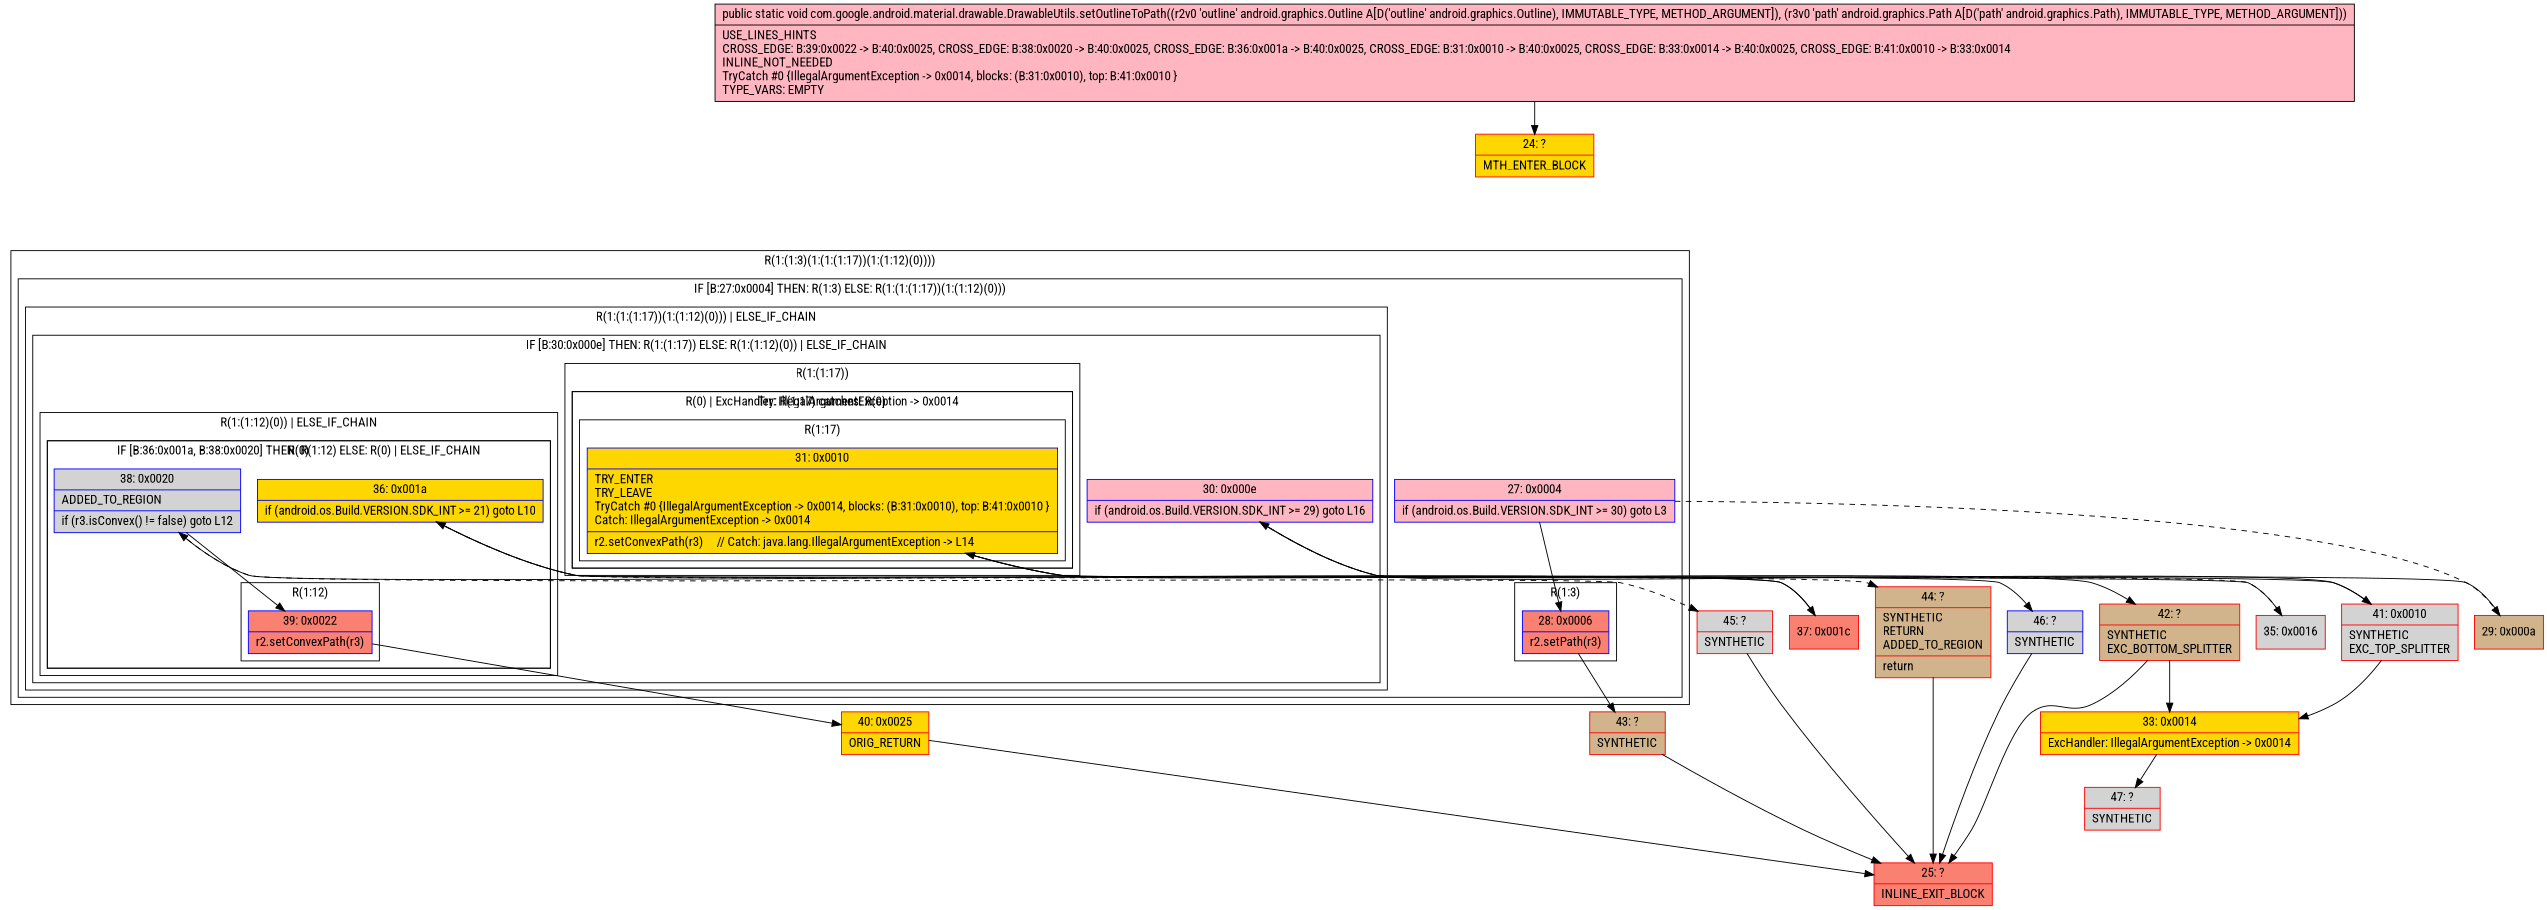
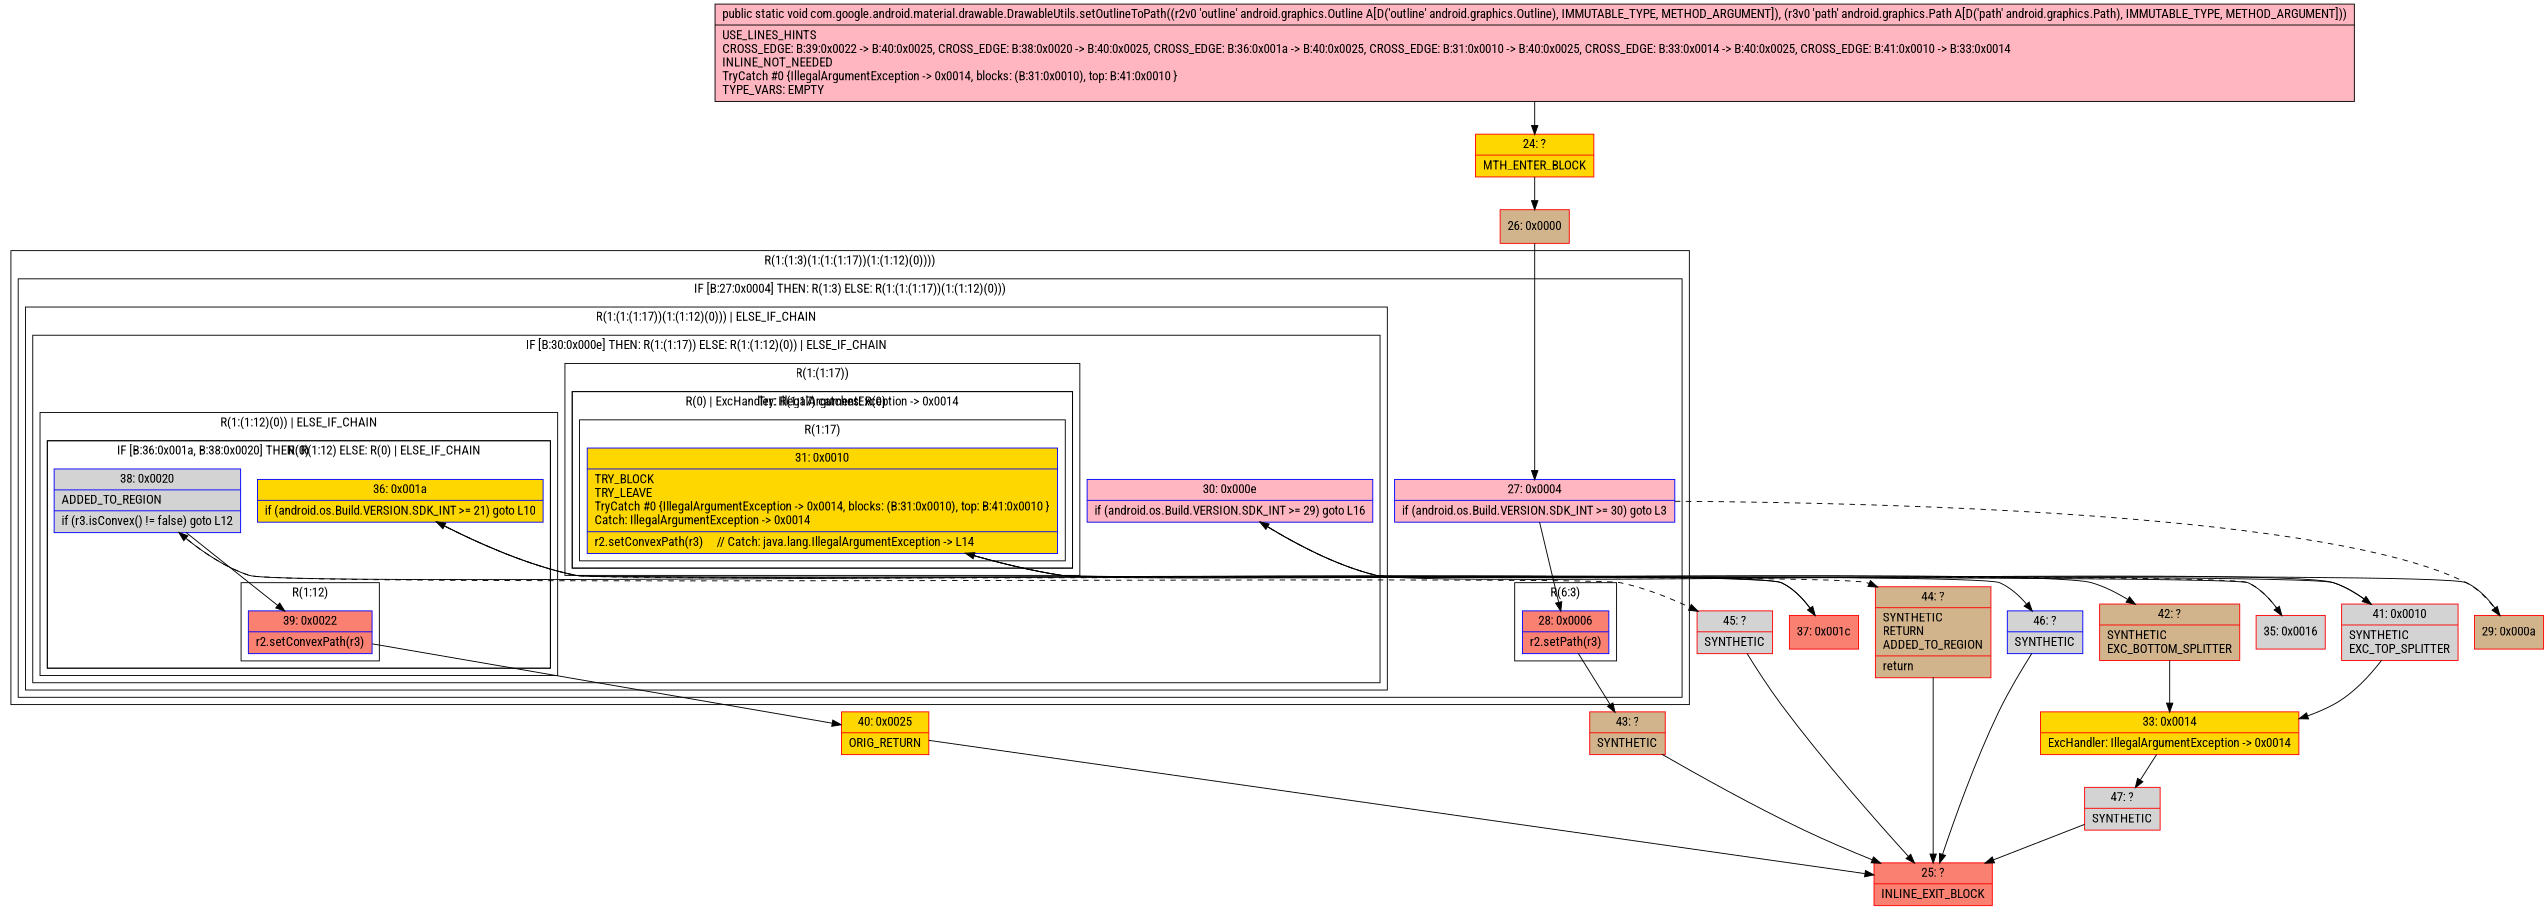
none -> (1535, 227)
(624, 479) -> (625, 479)
(1566, 593) -> (1566, 593)
(2022, 723) -> (2039, 842)
